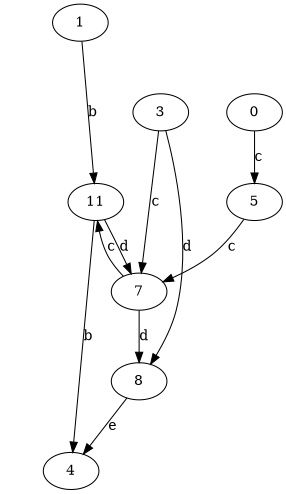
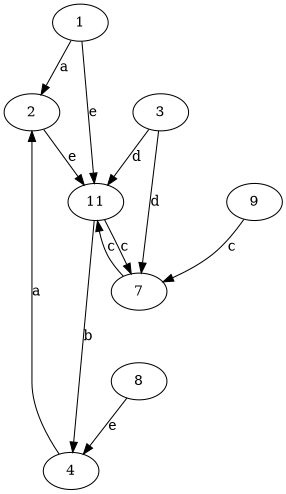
none -> (32, 112)
(93, 112) -> (93, 112)
(255, 112) -> none
(156, 202) -> (156, 202)
(255, 202) -> (255, 202)
(183, 245) -> (131, 153)
(125, 247) -> (125, 247)
(139, 331) -> none
